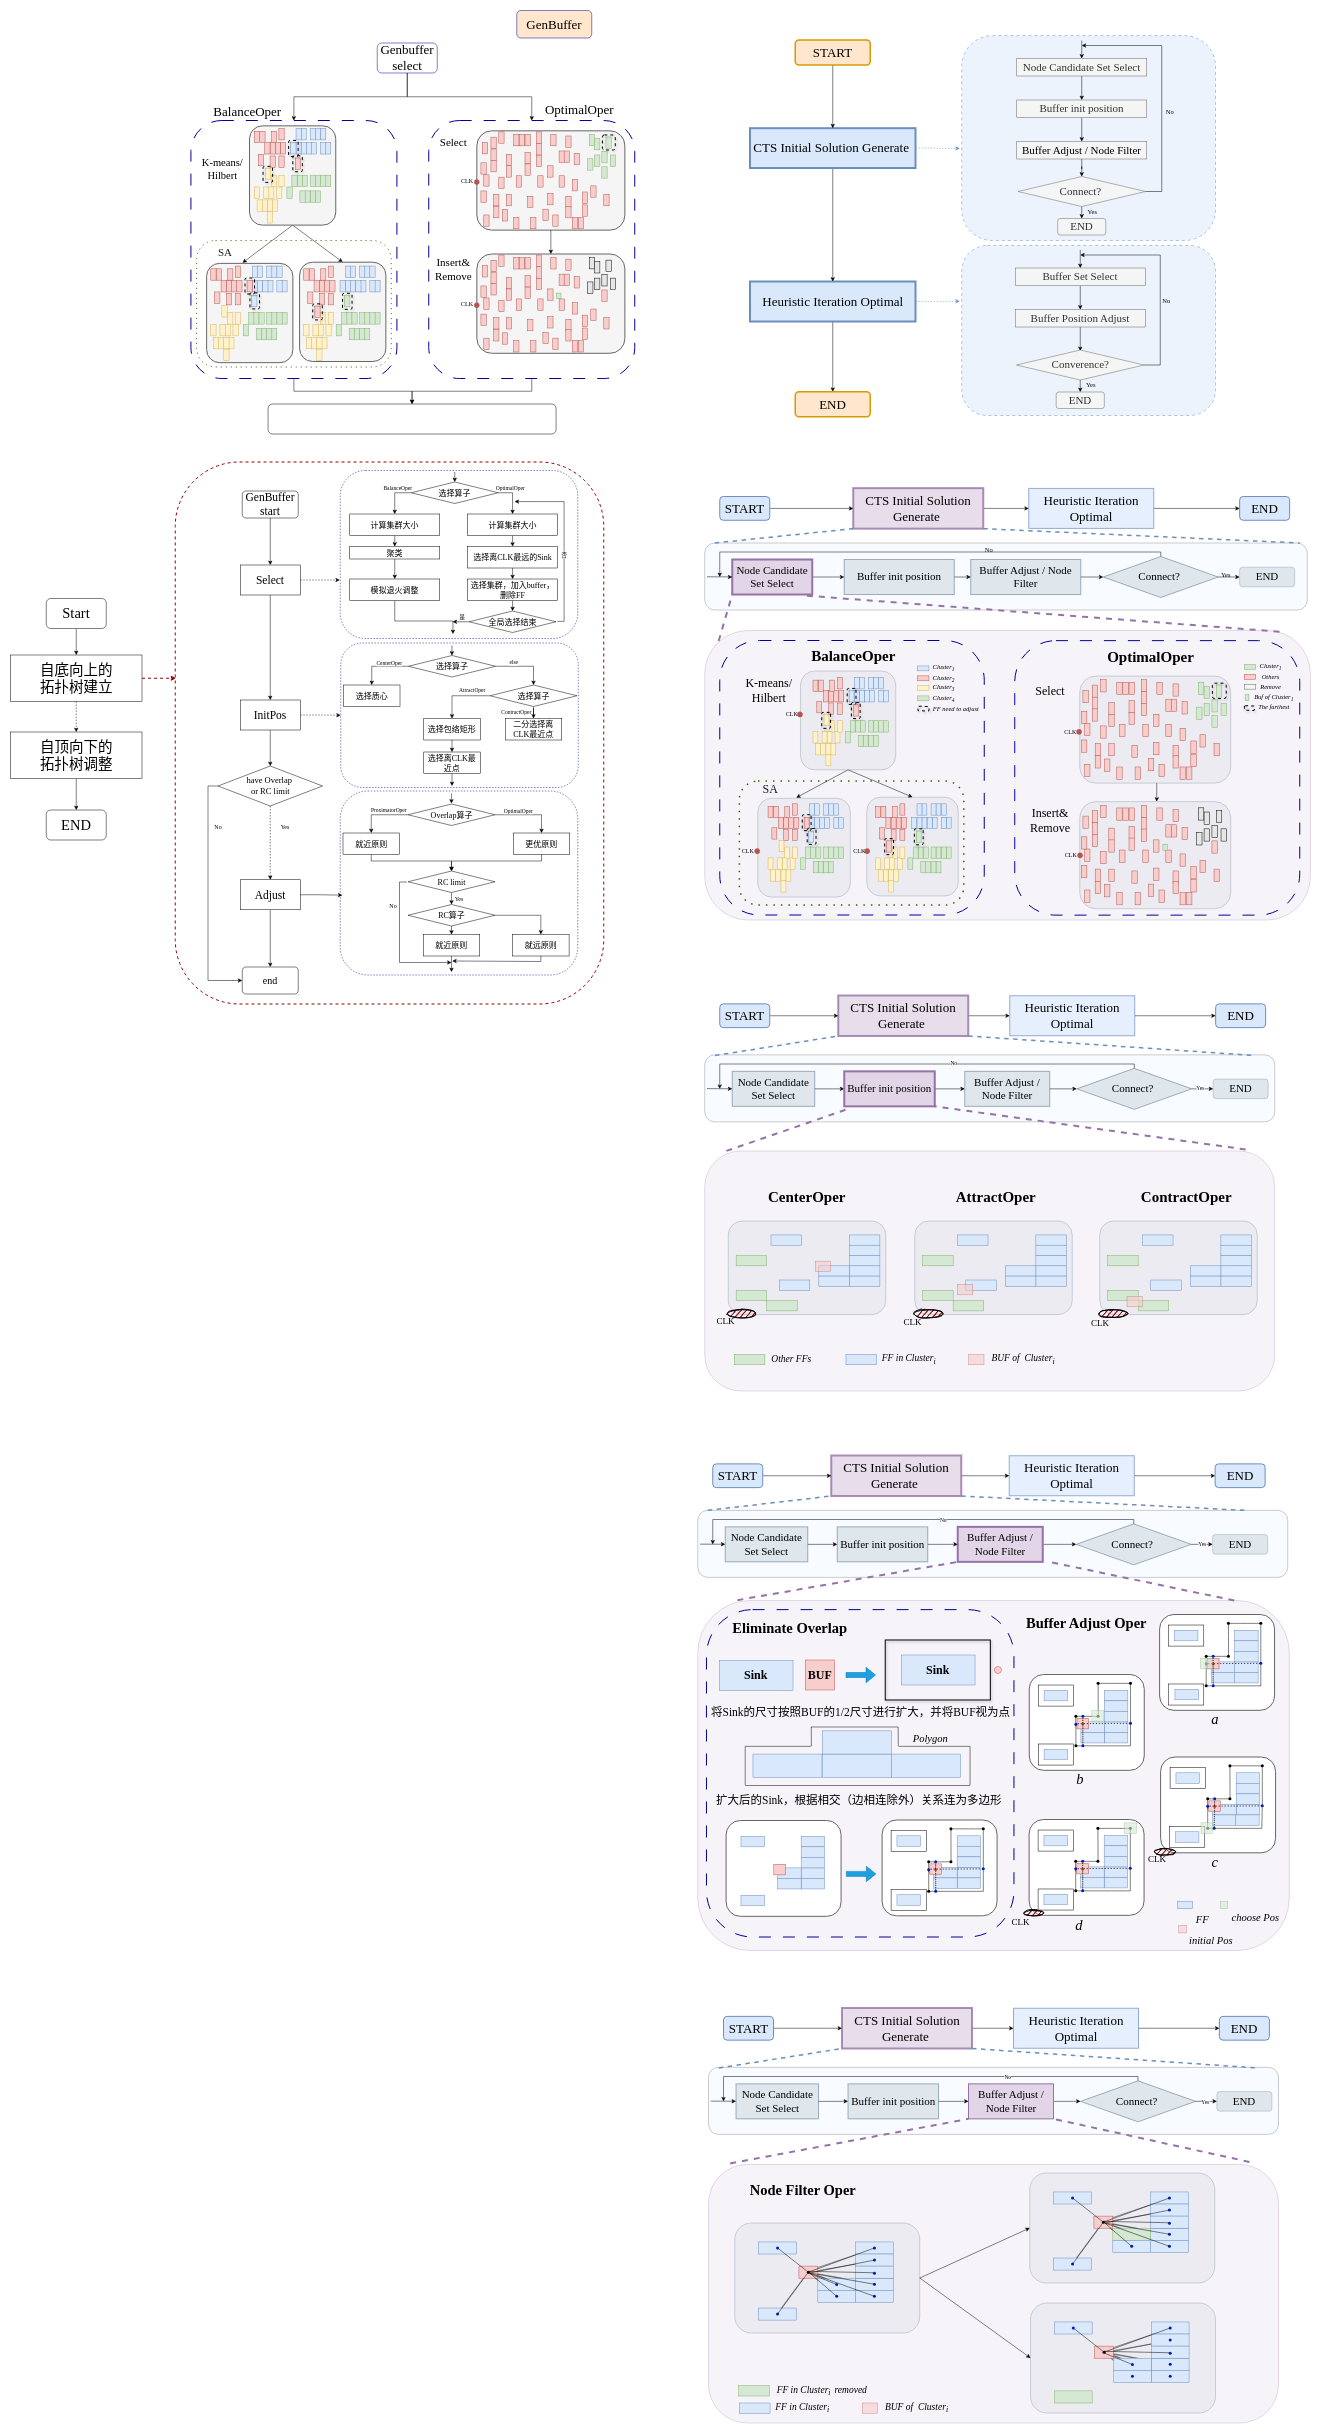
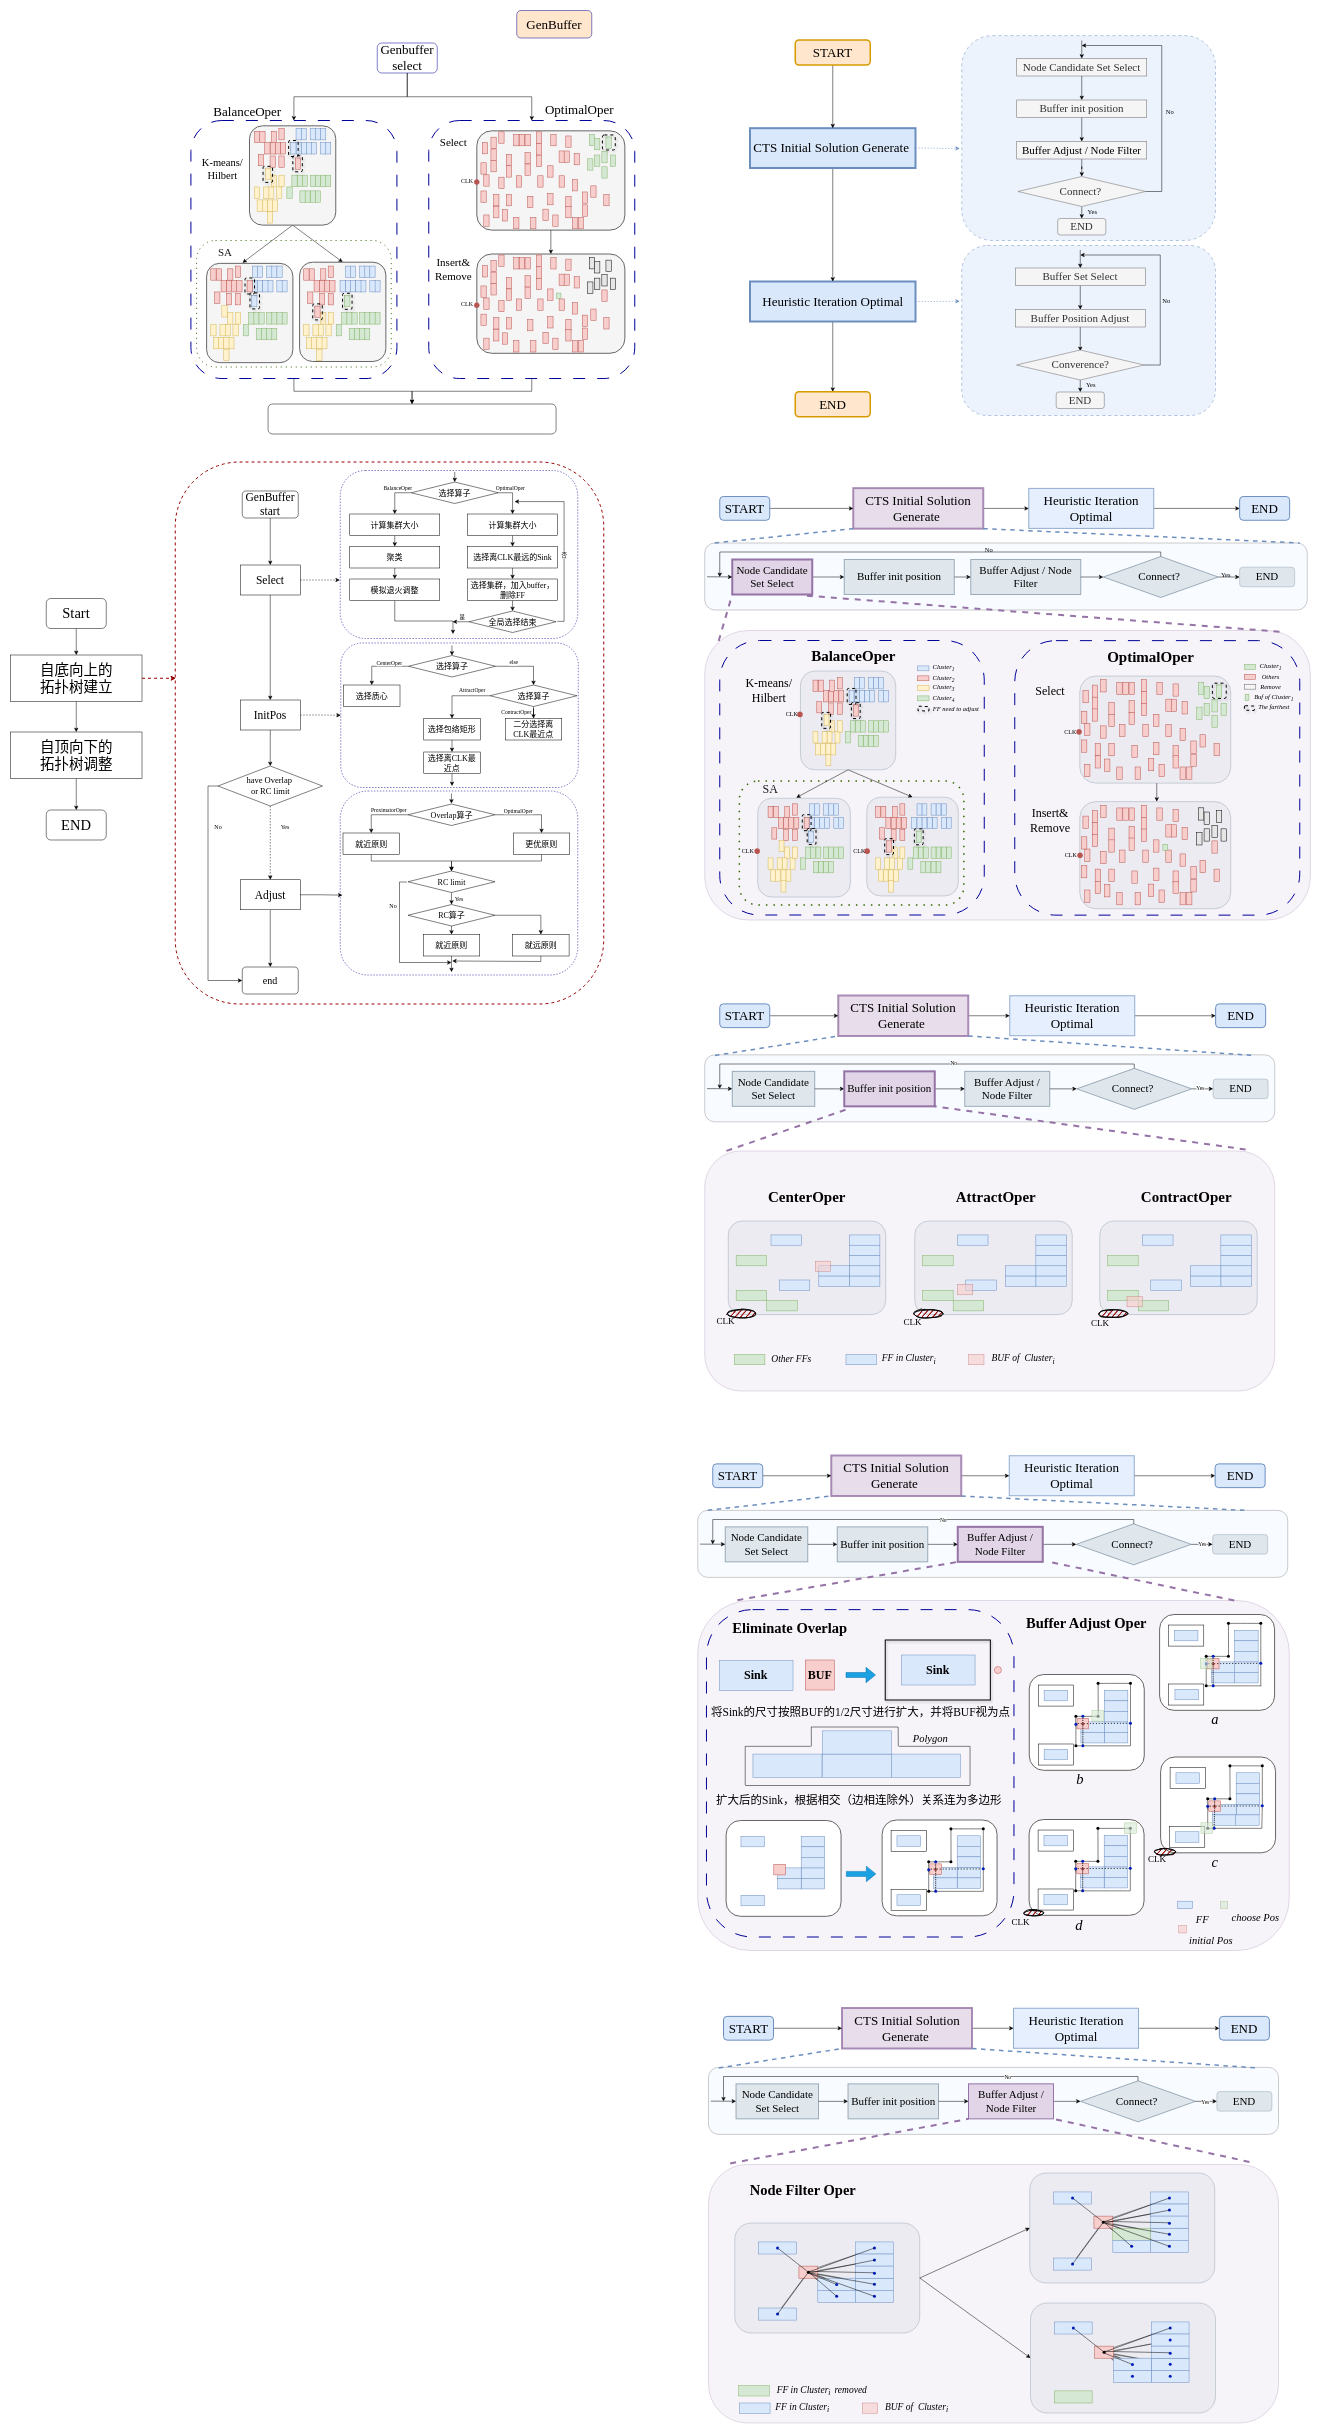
(395, 553) -> (395, 557)
(76, 714) -> (76, 714)
